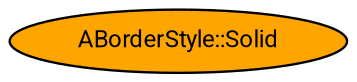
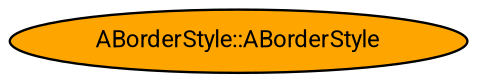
(178, 41) -> (239, 41)
